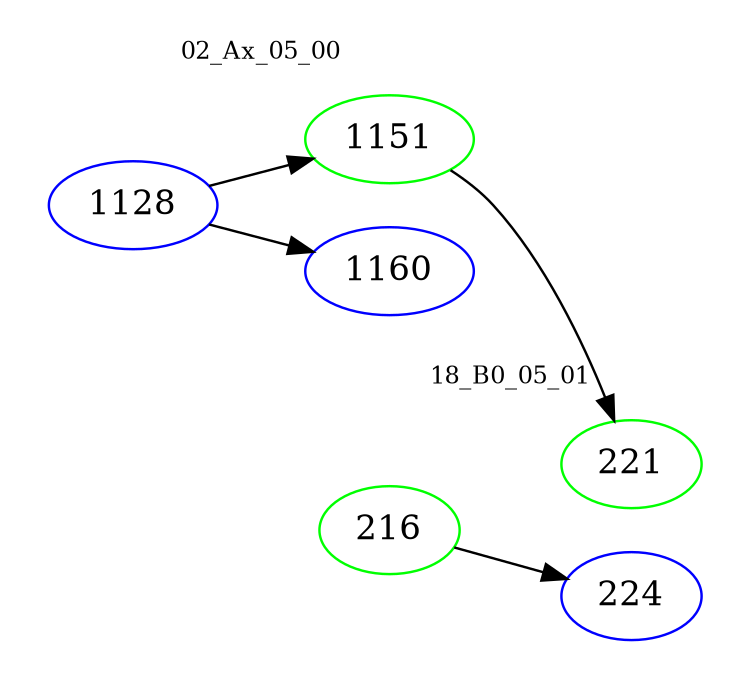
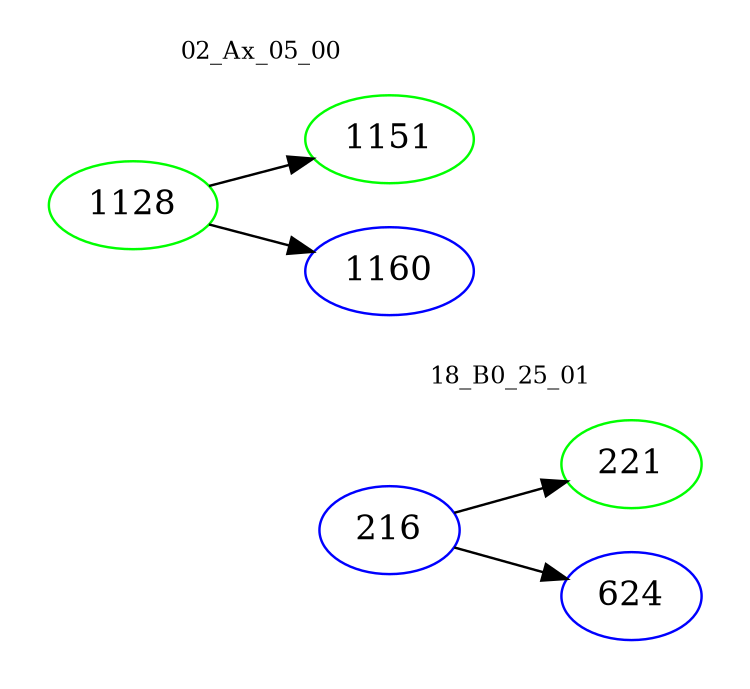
(133, 205) -> (133, 205)
(543, 273) -> (499, 500)
(511, 377) -> (511, 377)
(390, 530) -> (390, 530)
(632, 596) -> (632, 596)
